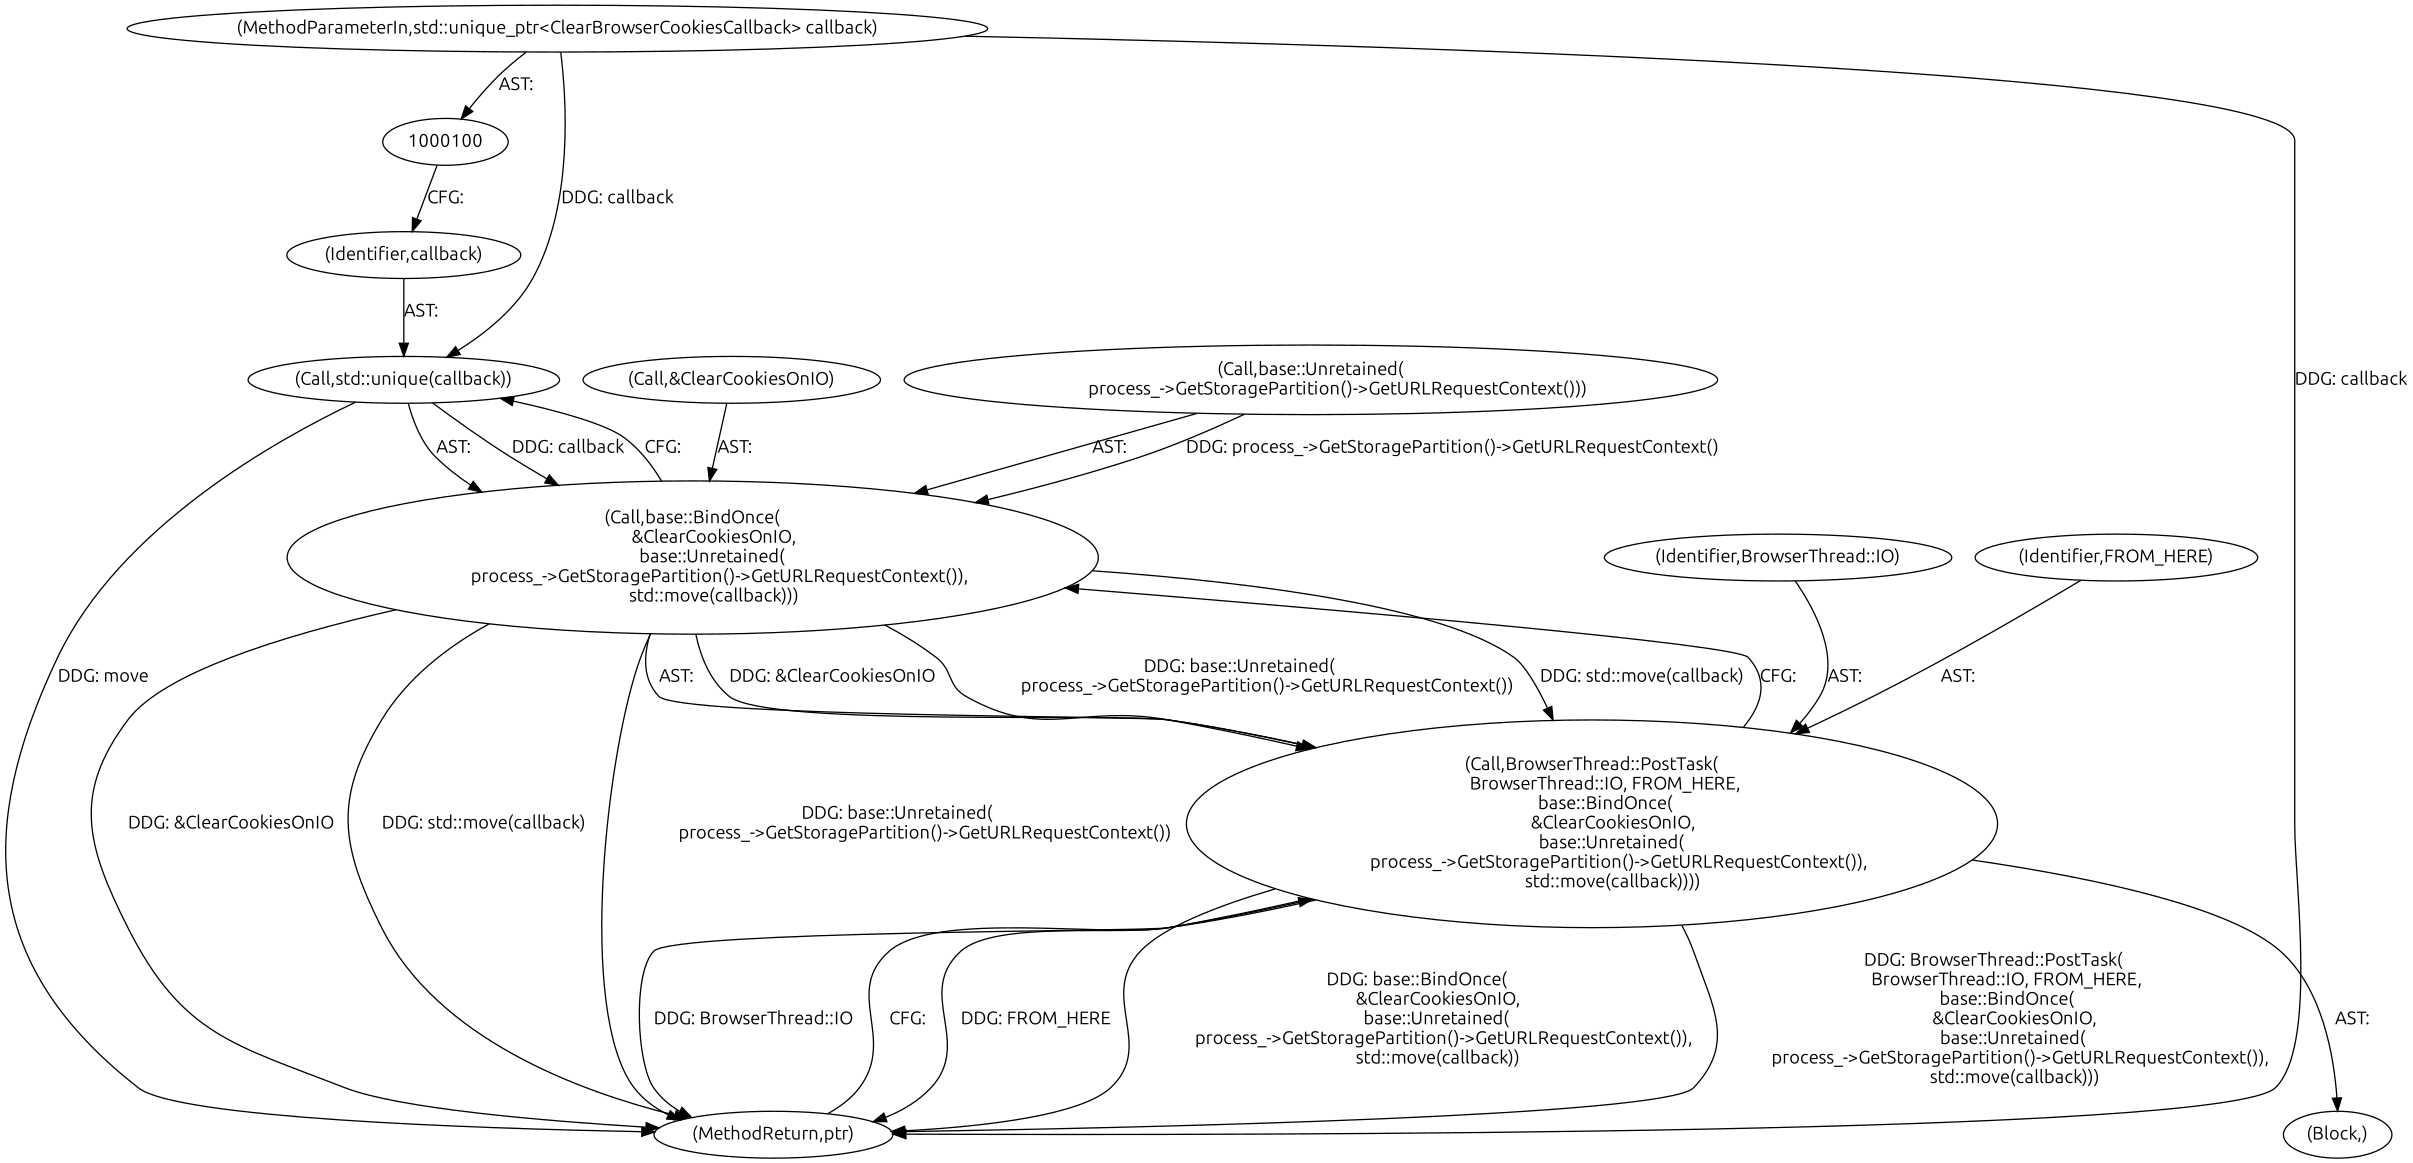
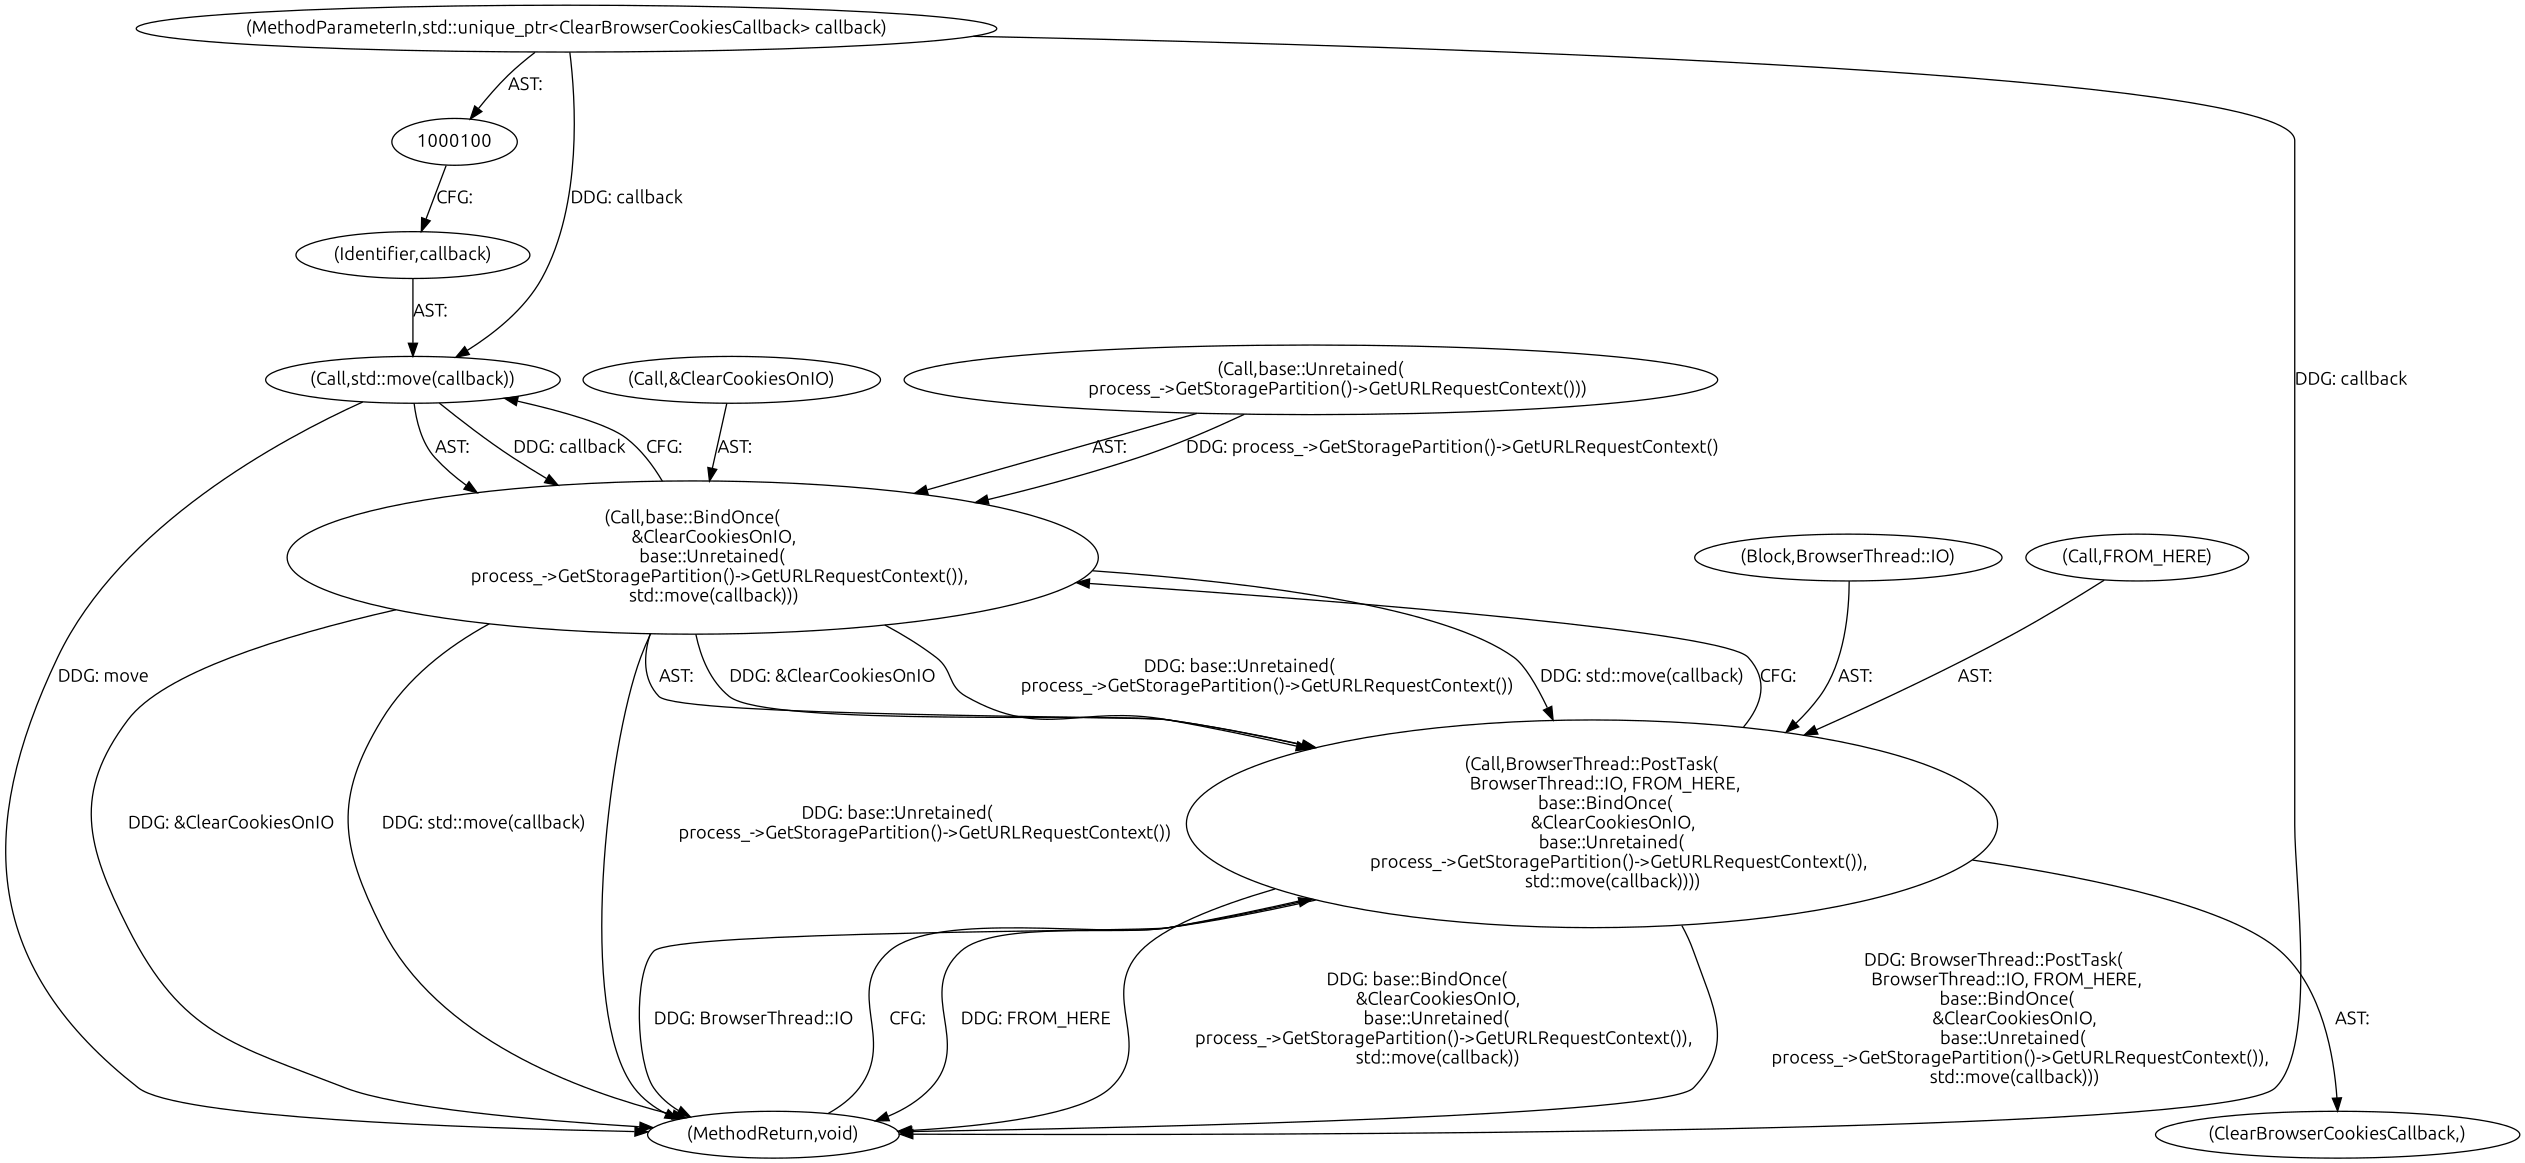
(404, 380) -> (413, 380)
(1778, 558) -> (1848, 558)
(2116, 558) -> (2137, 558)
(773, 1135) -> (773, 1135)
(2338, 1135) -> (2338, 1135)
